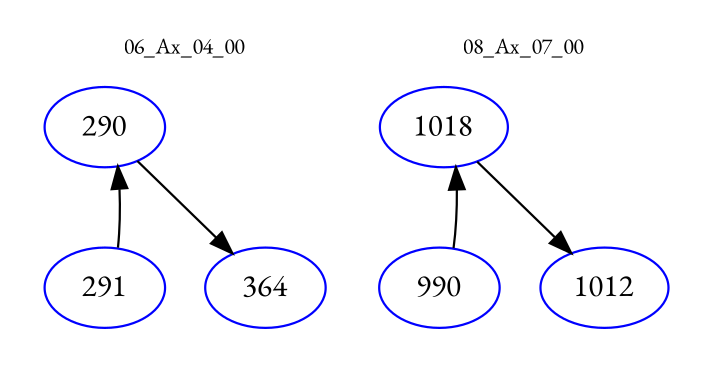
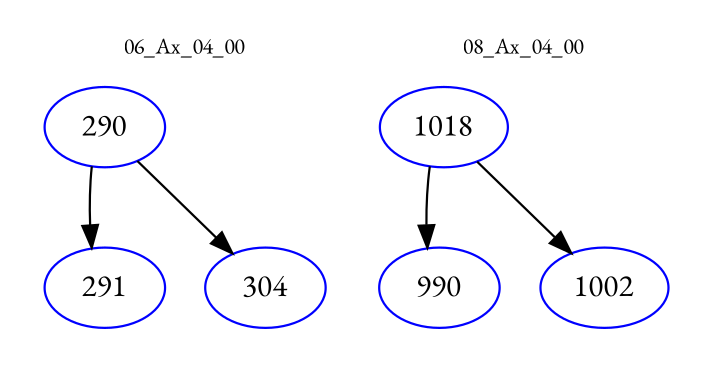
(524, 48) -> (524, 48)
(120, 218) -> (90, 196)
(456, 219) -> (427, 196)
(265, 288) -> (265, 288)
(604, 288) -> (604, 288)
